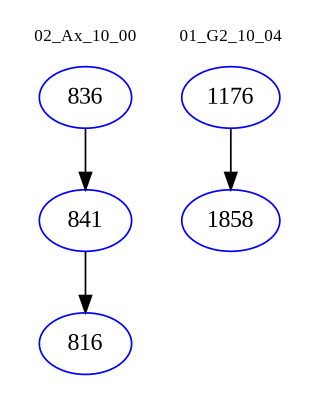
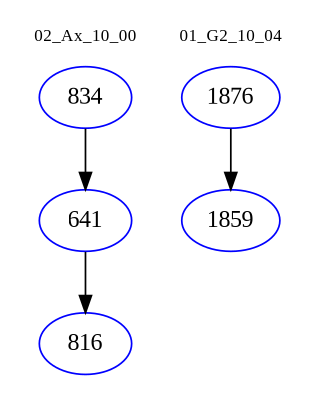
(85, 97) -> (85, 97)
(231, 97) -> (231, 97)
(85, 221) -> (85, 221)
(231, 221) -> (231, 221)
